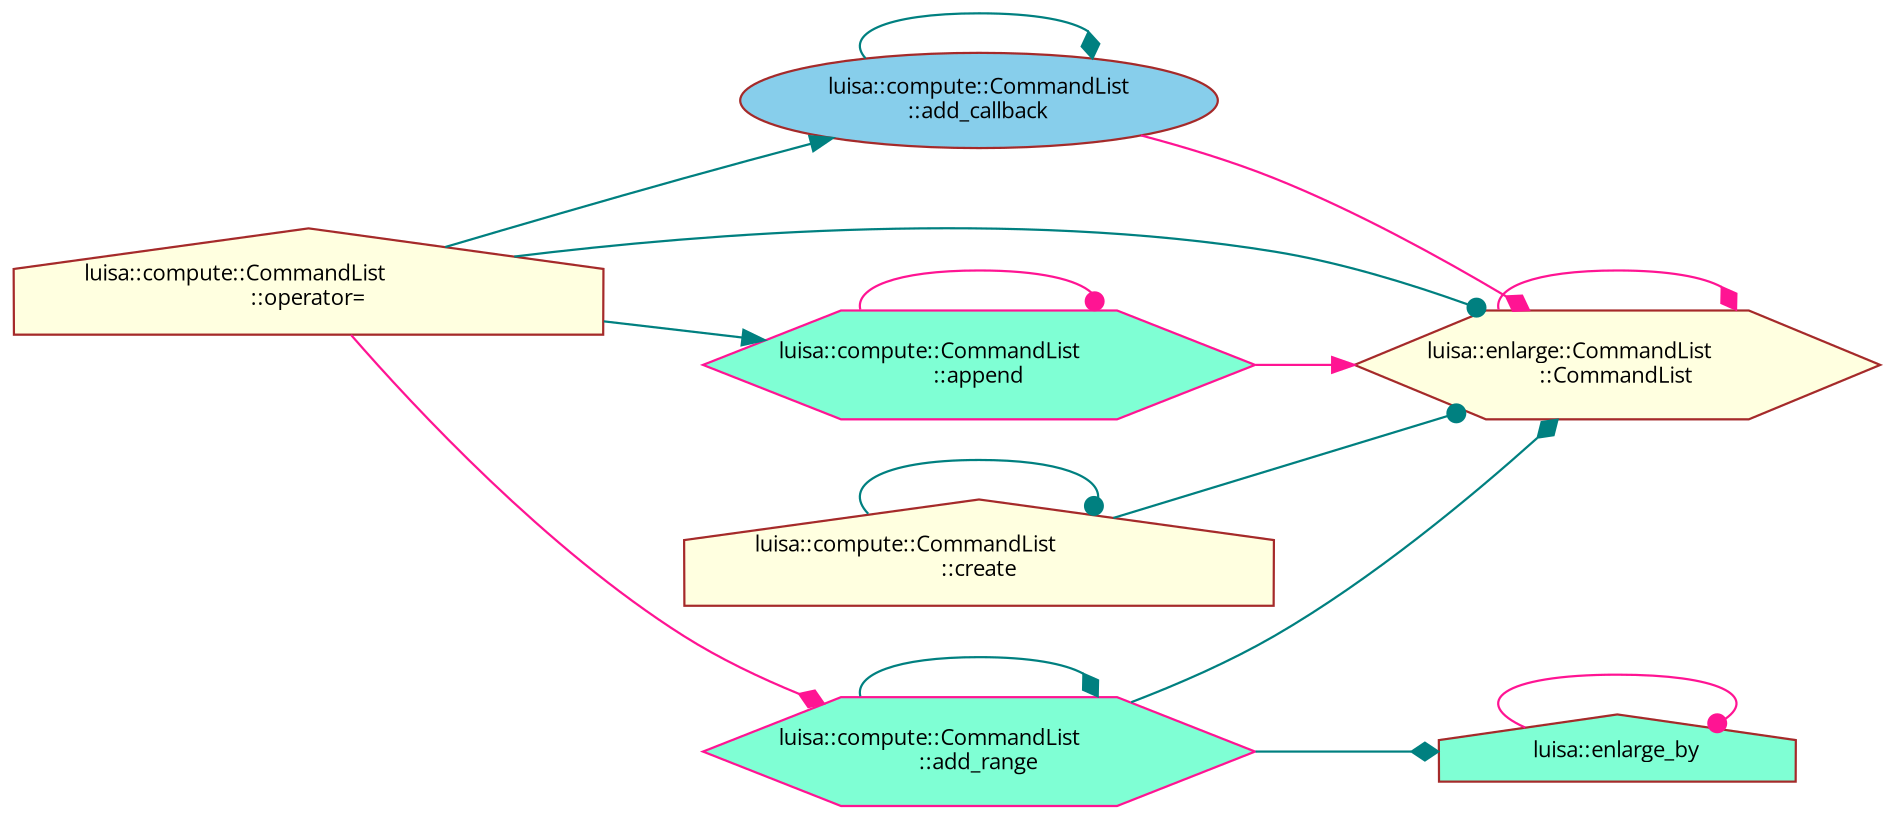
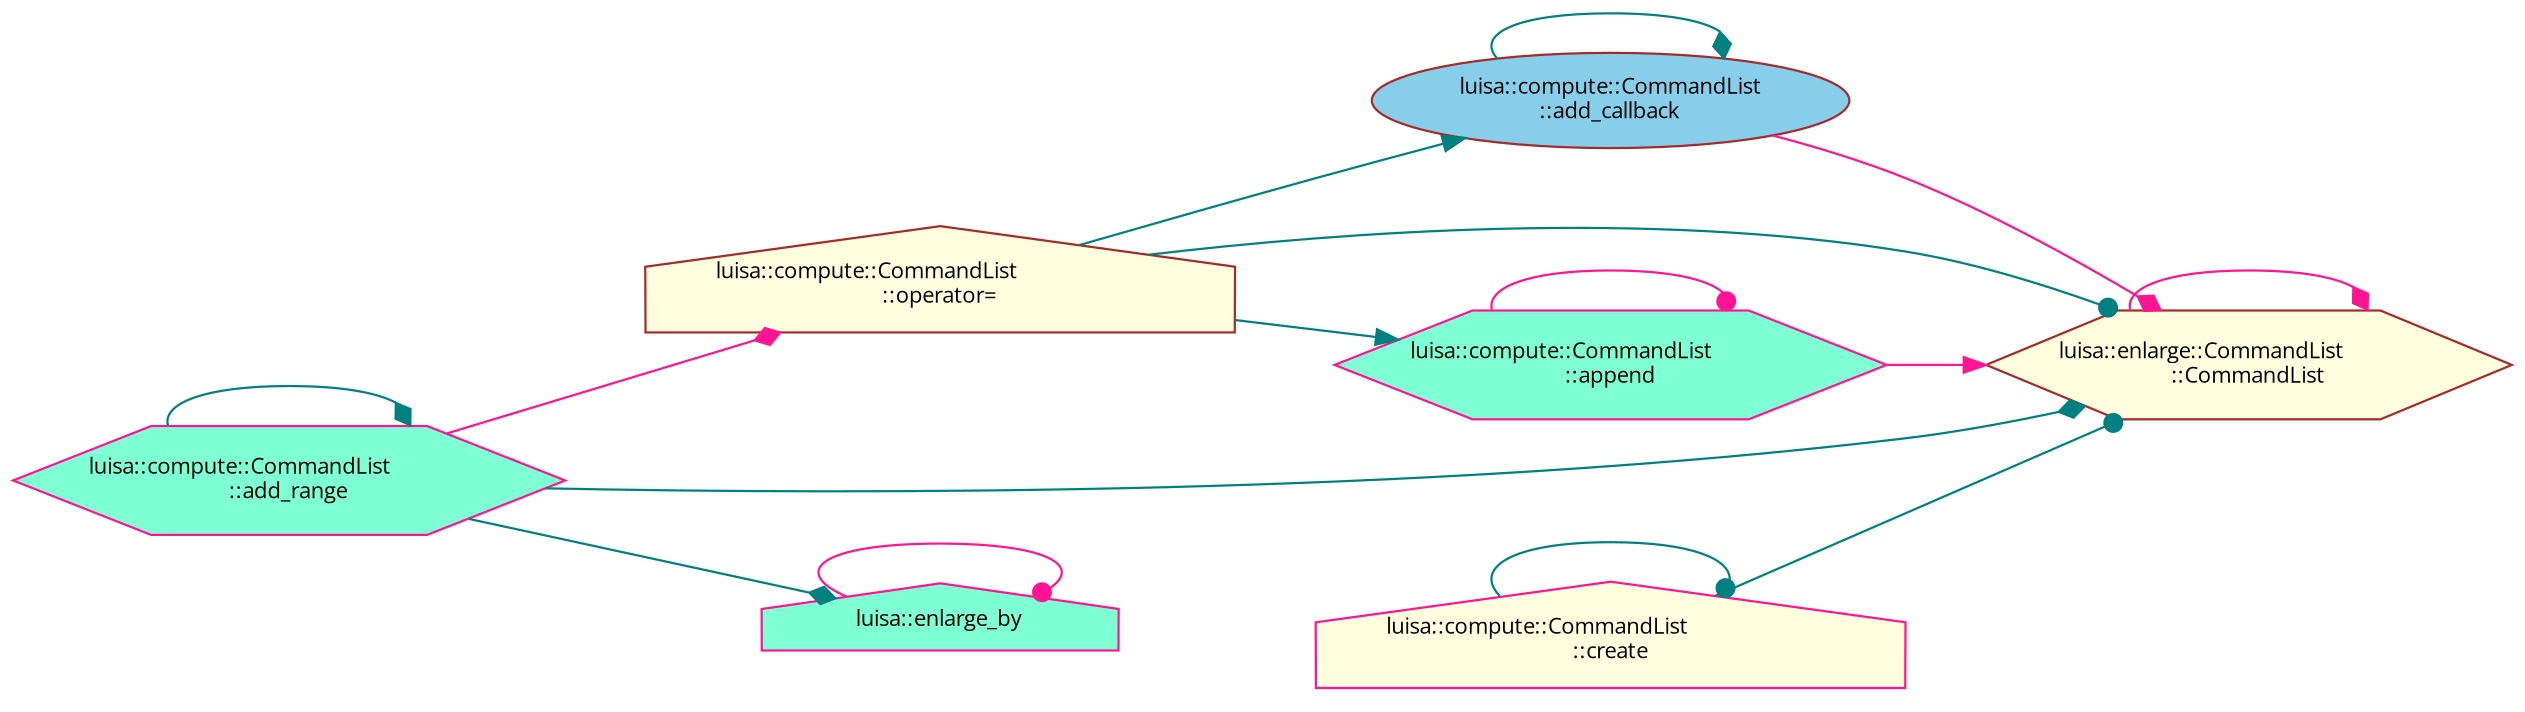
(556, 540) -> (601, 387)
(979, 558) -> (1611, 640)
(1617, 752) -> (940, 620)
